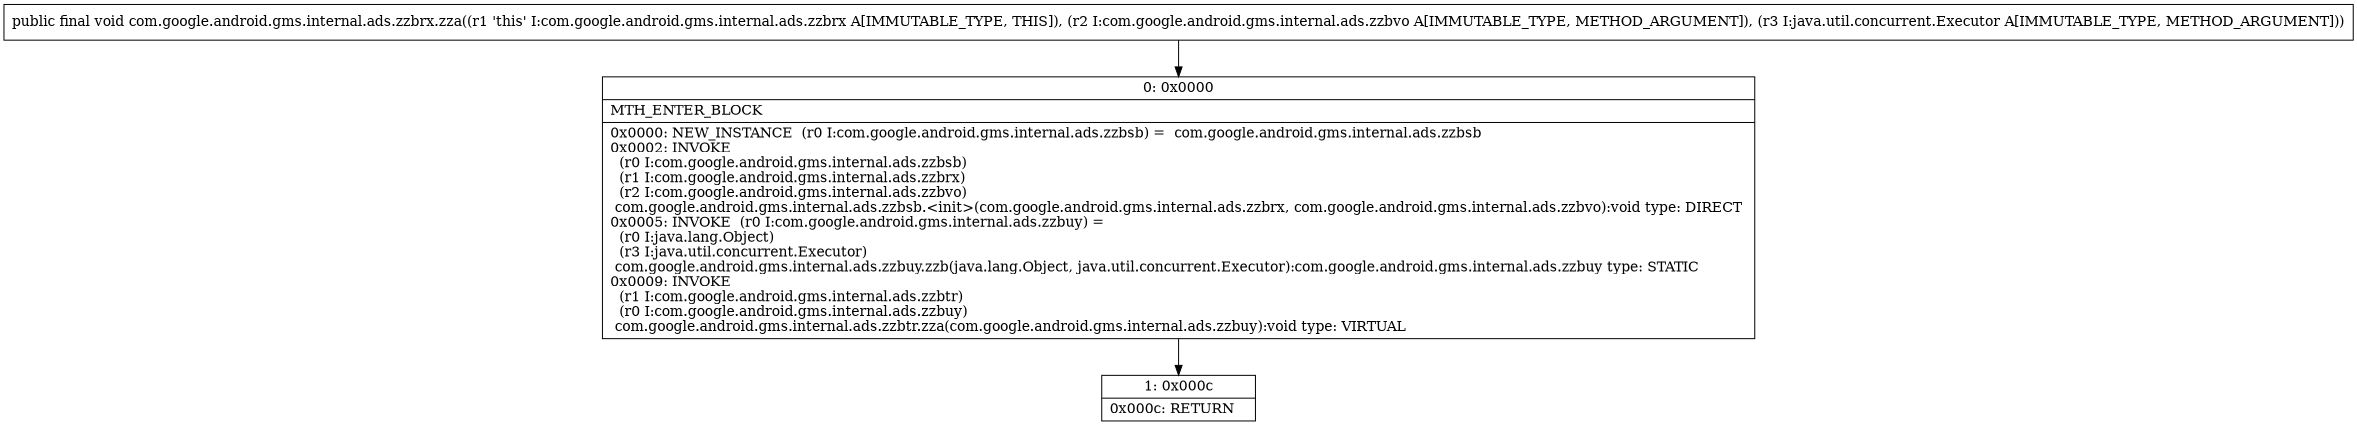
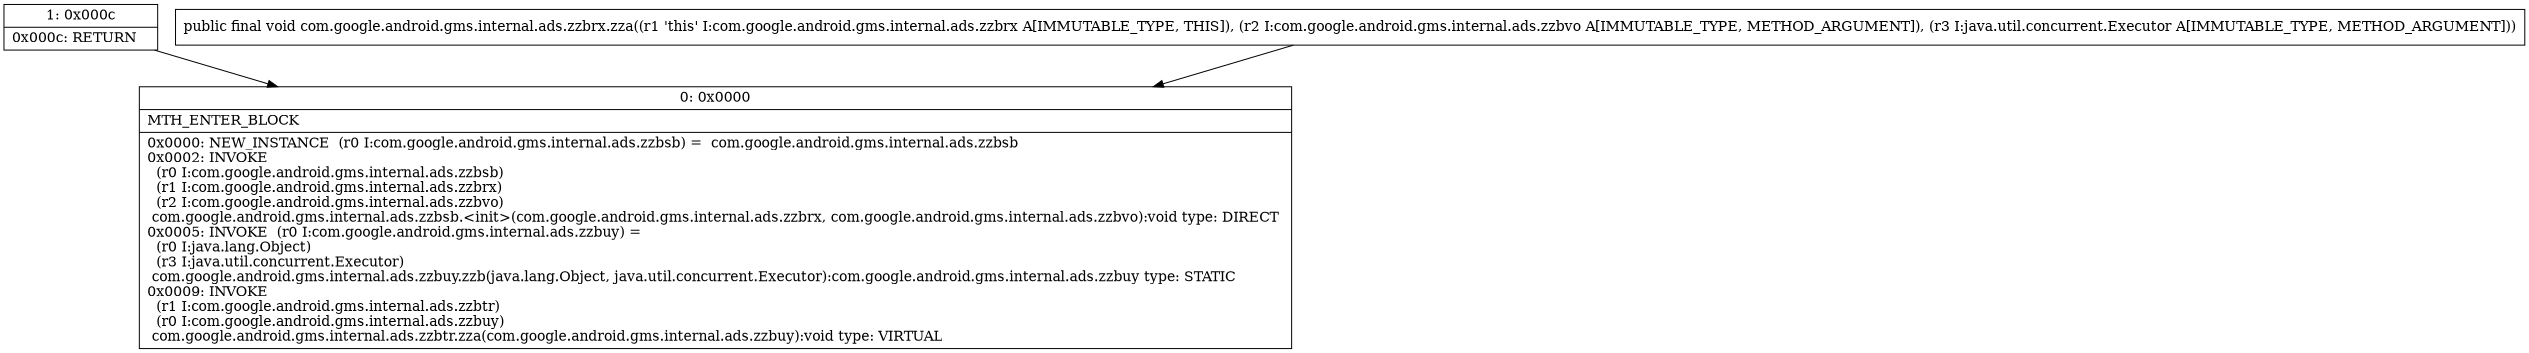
(1179, 352) -> (211, 67)
